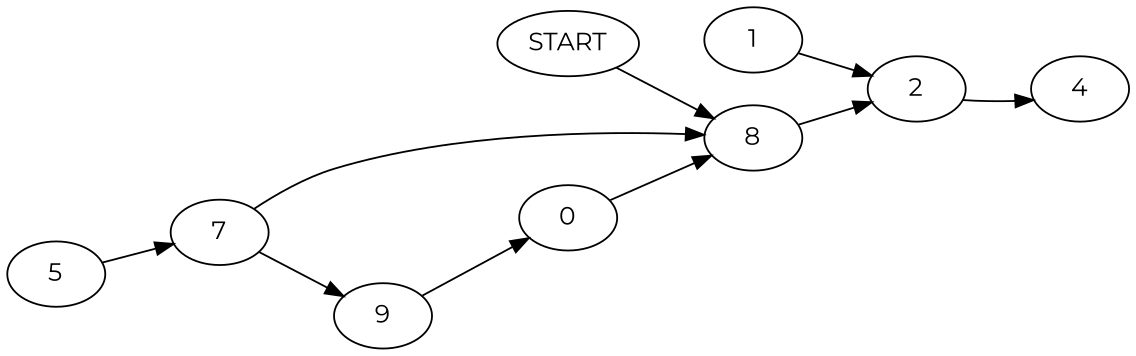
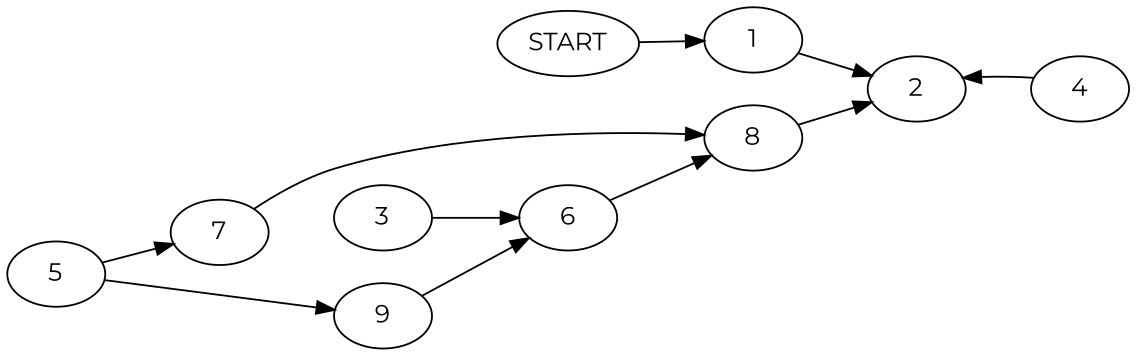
(657, 89) -> (662, 42)
(989, 101) -> (1007, 77)
none -> (383, 218)
(568, 218) -> (568, 218)
(293, 270) -> (211, 294)
